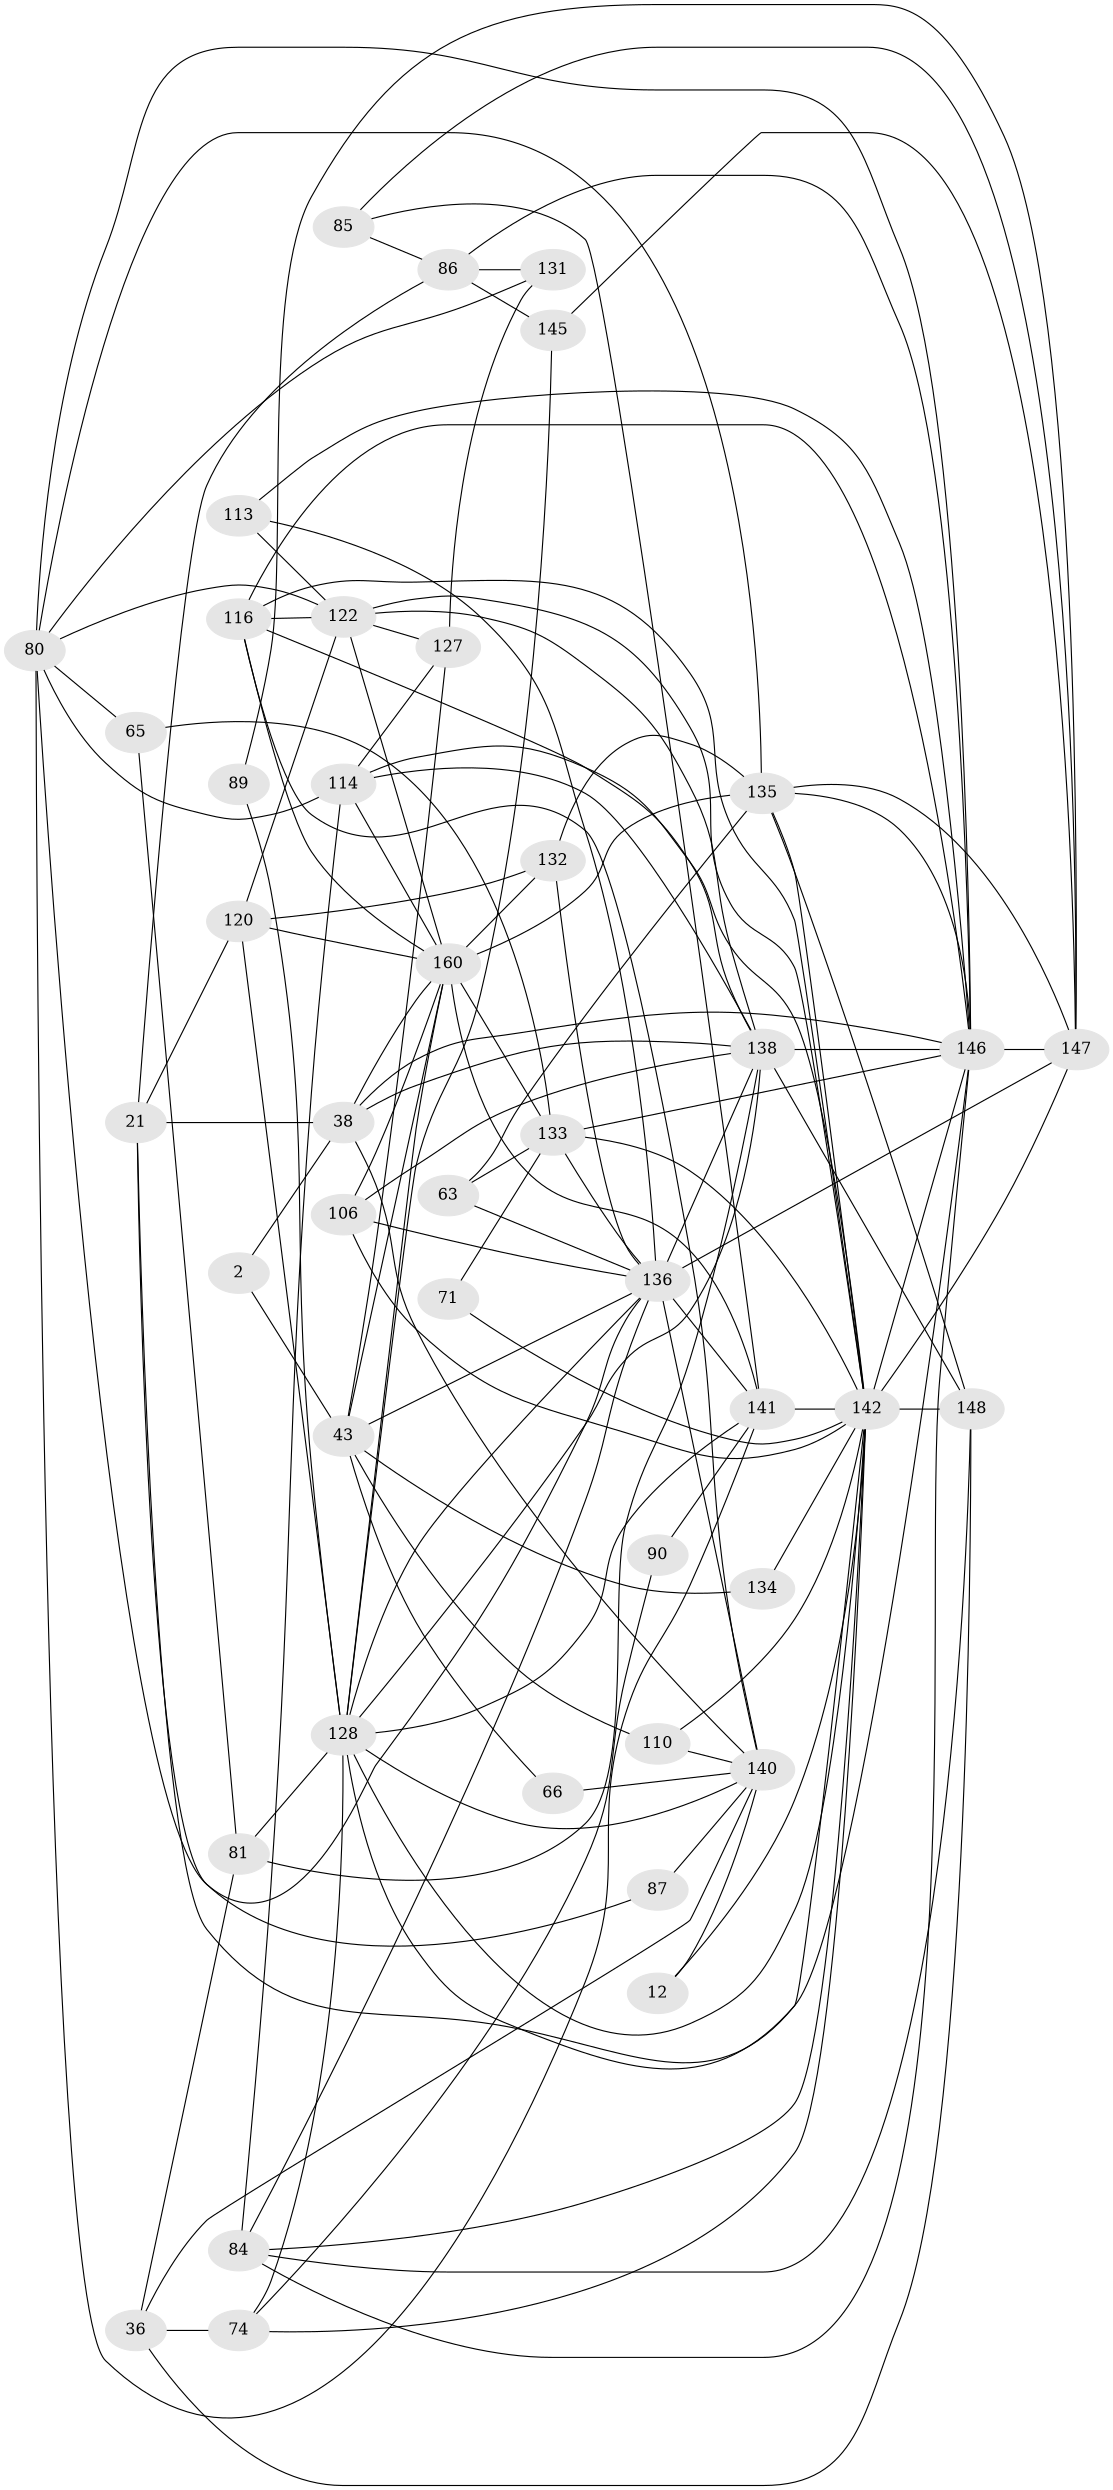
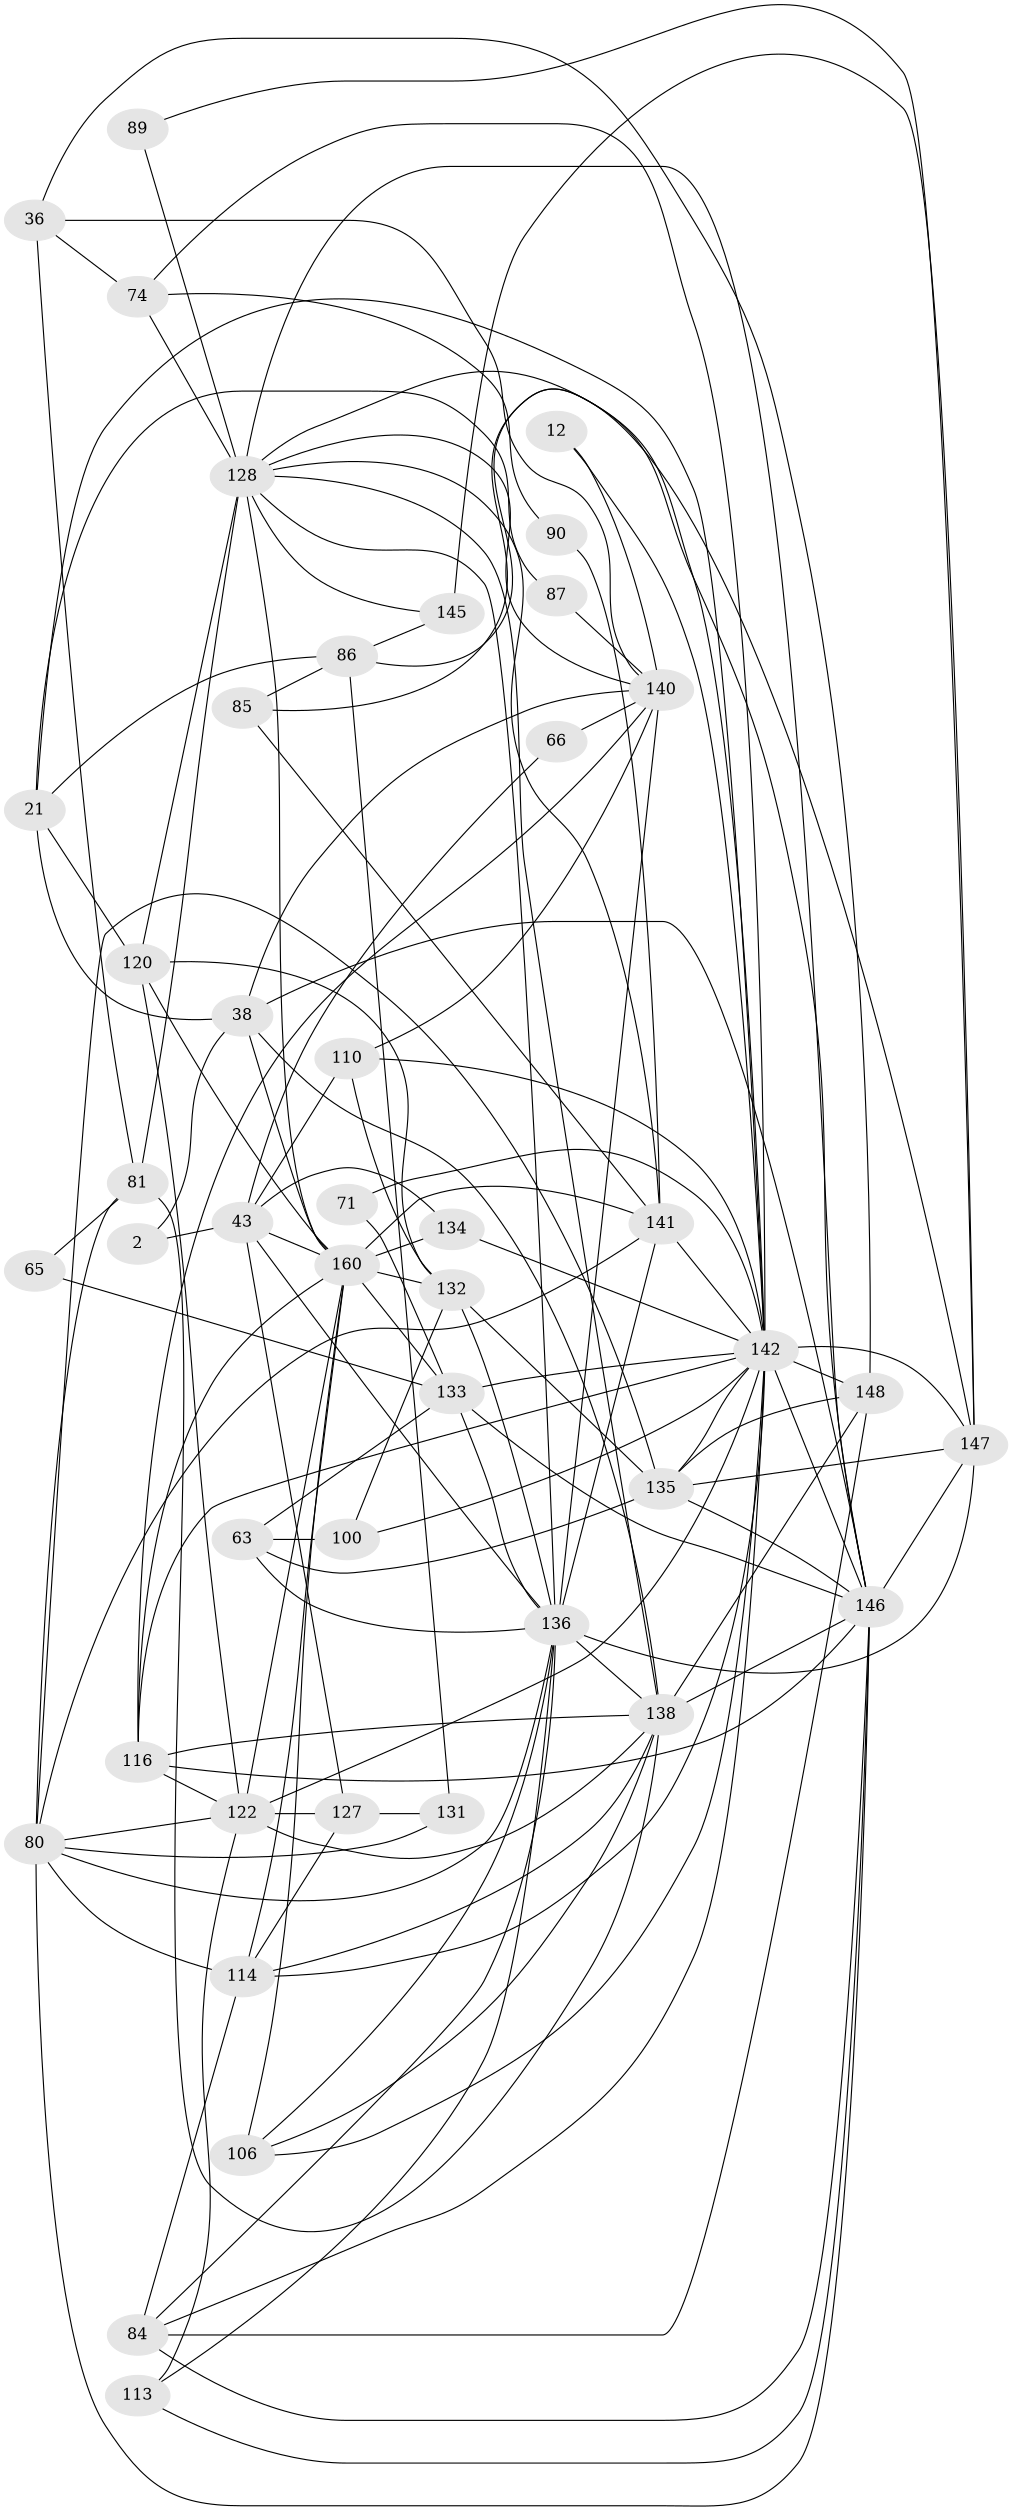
(85, 692) -> (53, 1506)
(607, 852) -> (400, 1247)
none -> (376, 1166)
none -> (347, 1539)
